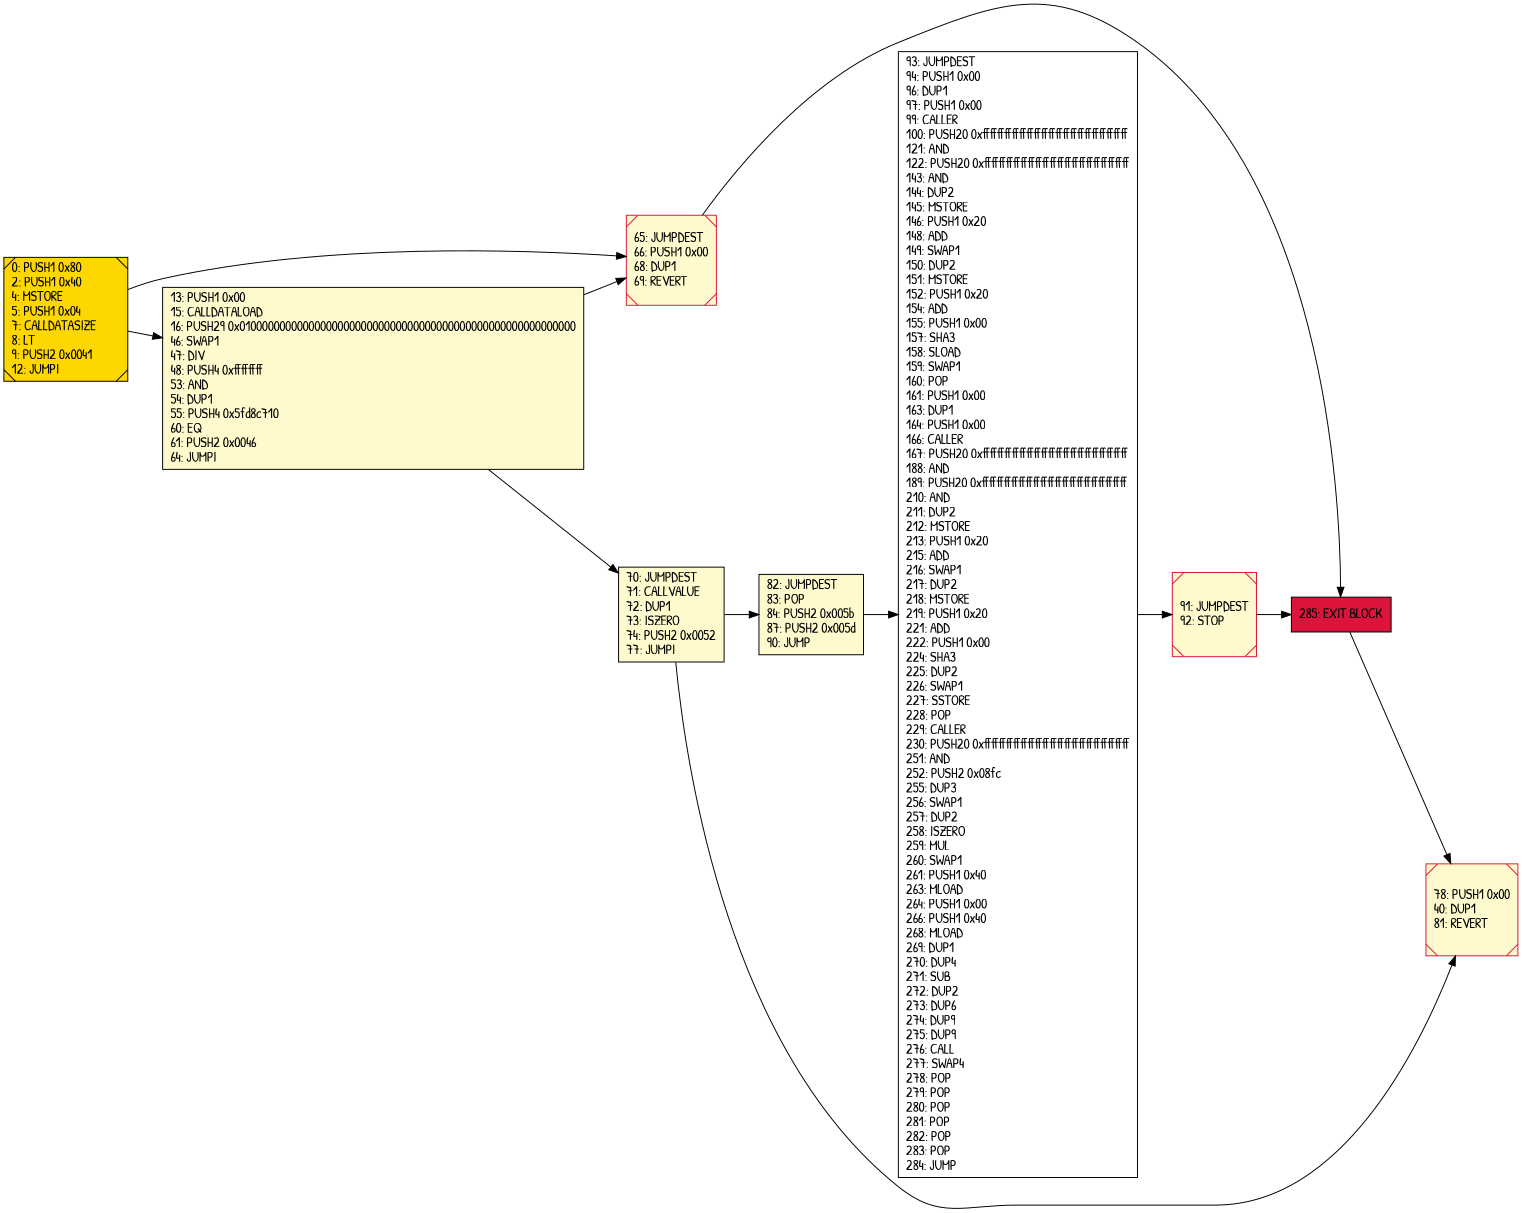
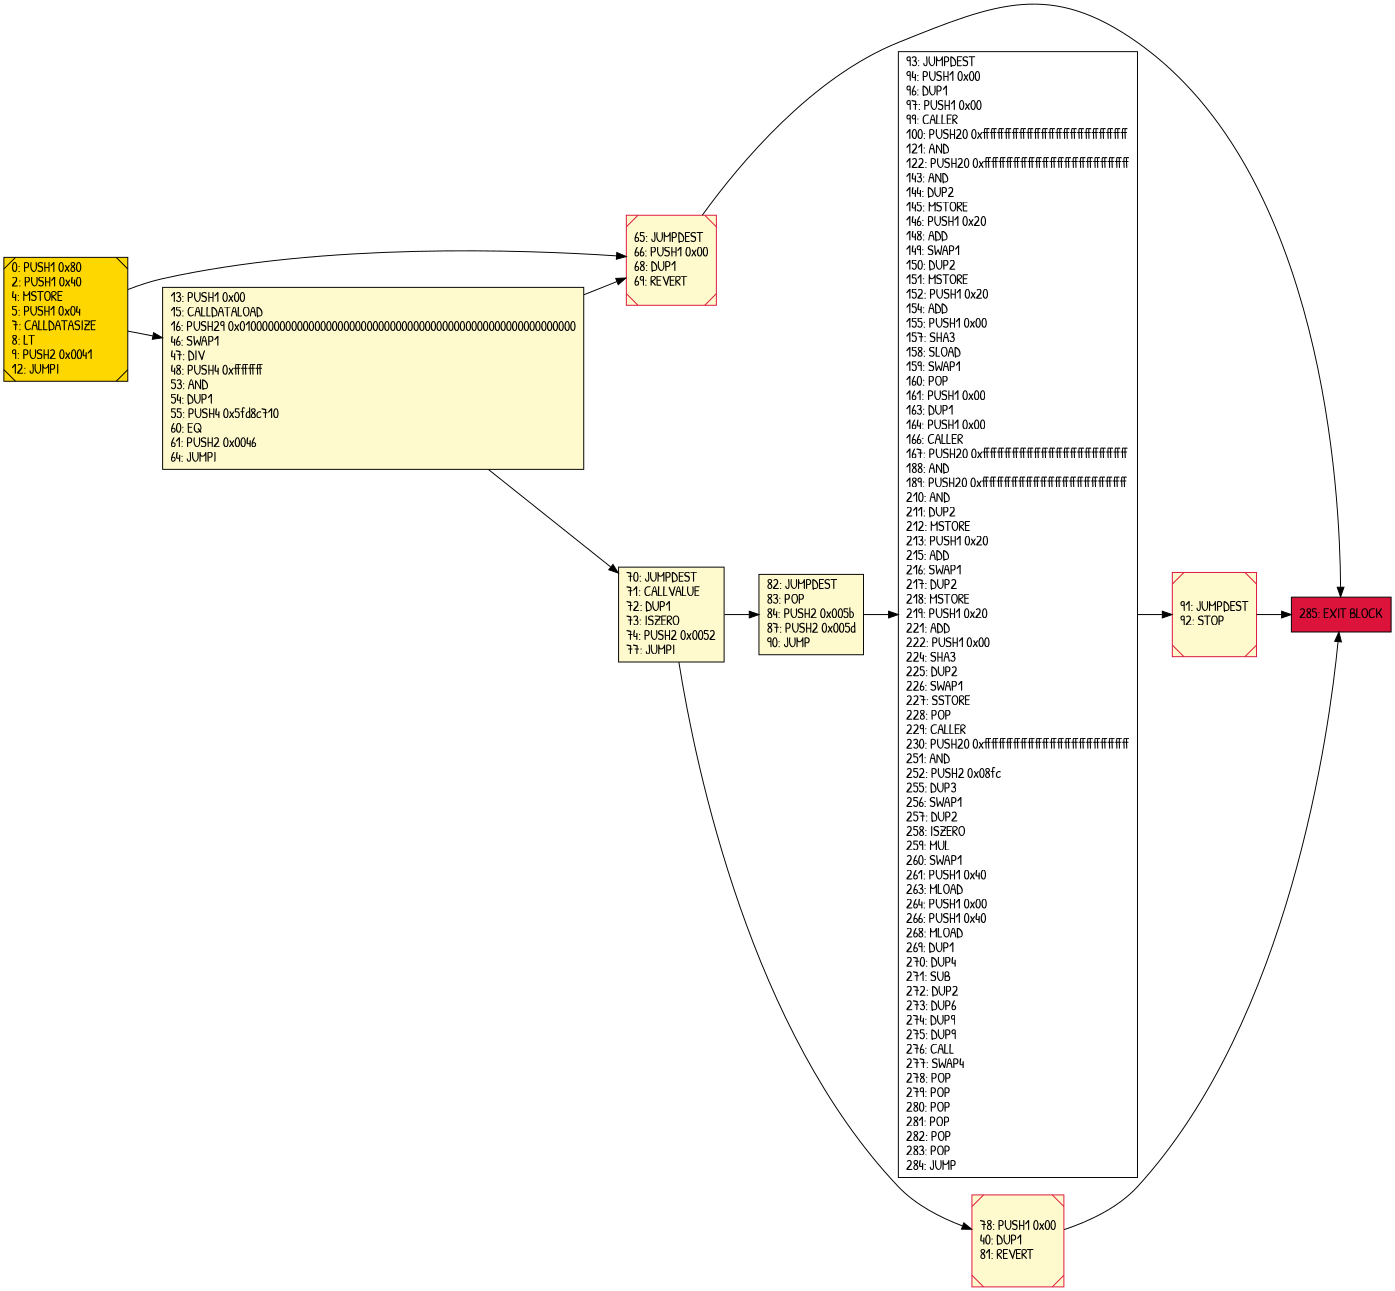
(1398, 743) -> (1263, 970)
